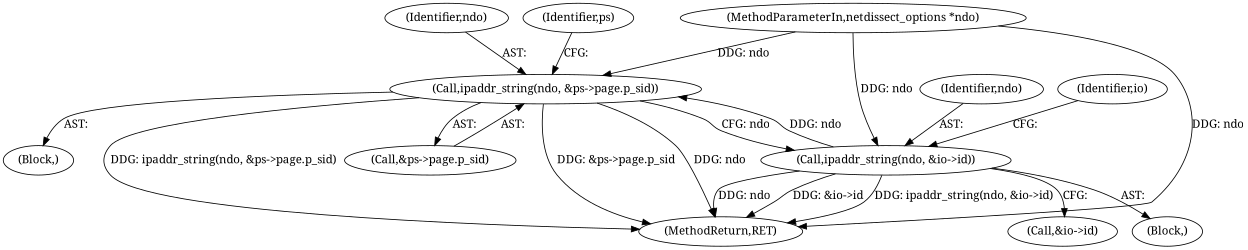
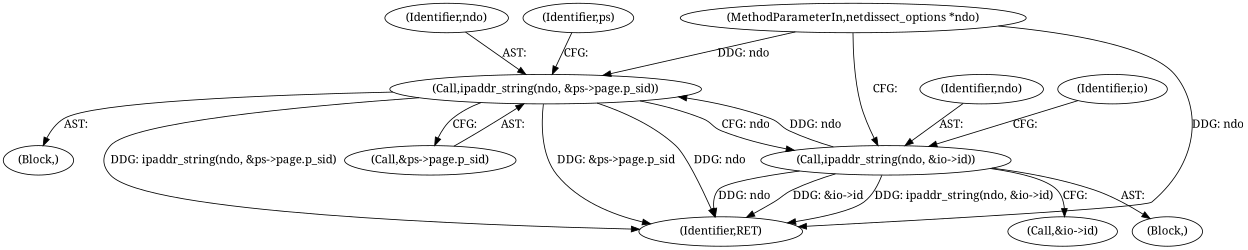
(887, 89) -> (887, 89)
(466, 125) -> (466, 125)
(721, 232) -> (721, 232)
